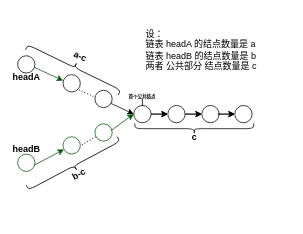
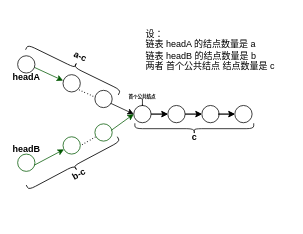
(202, 50) -> (211, 50)
